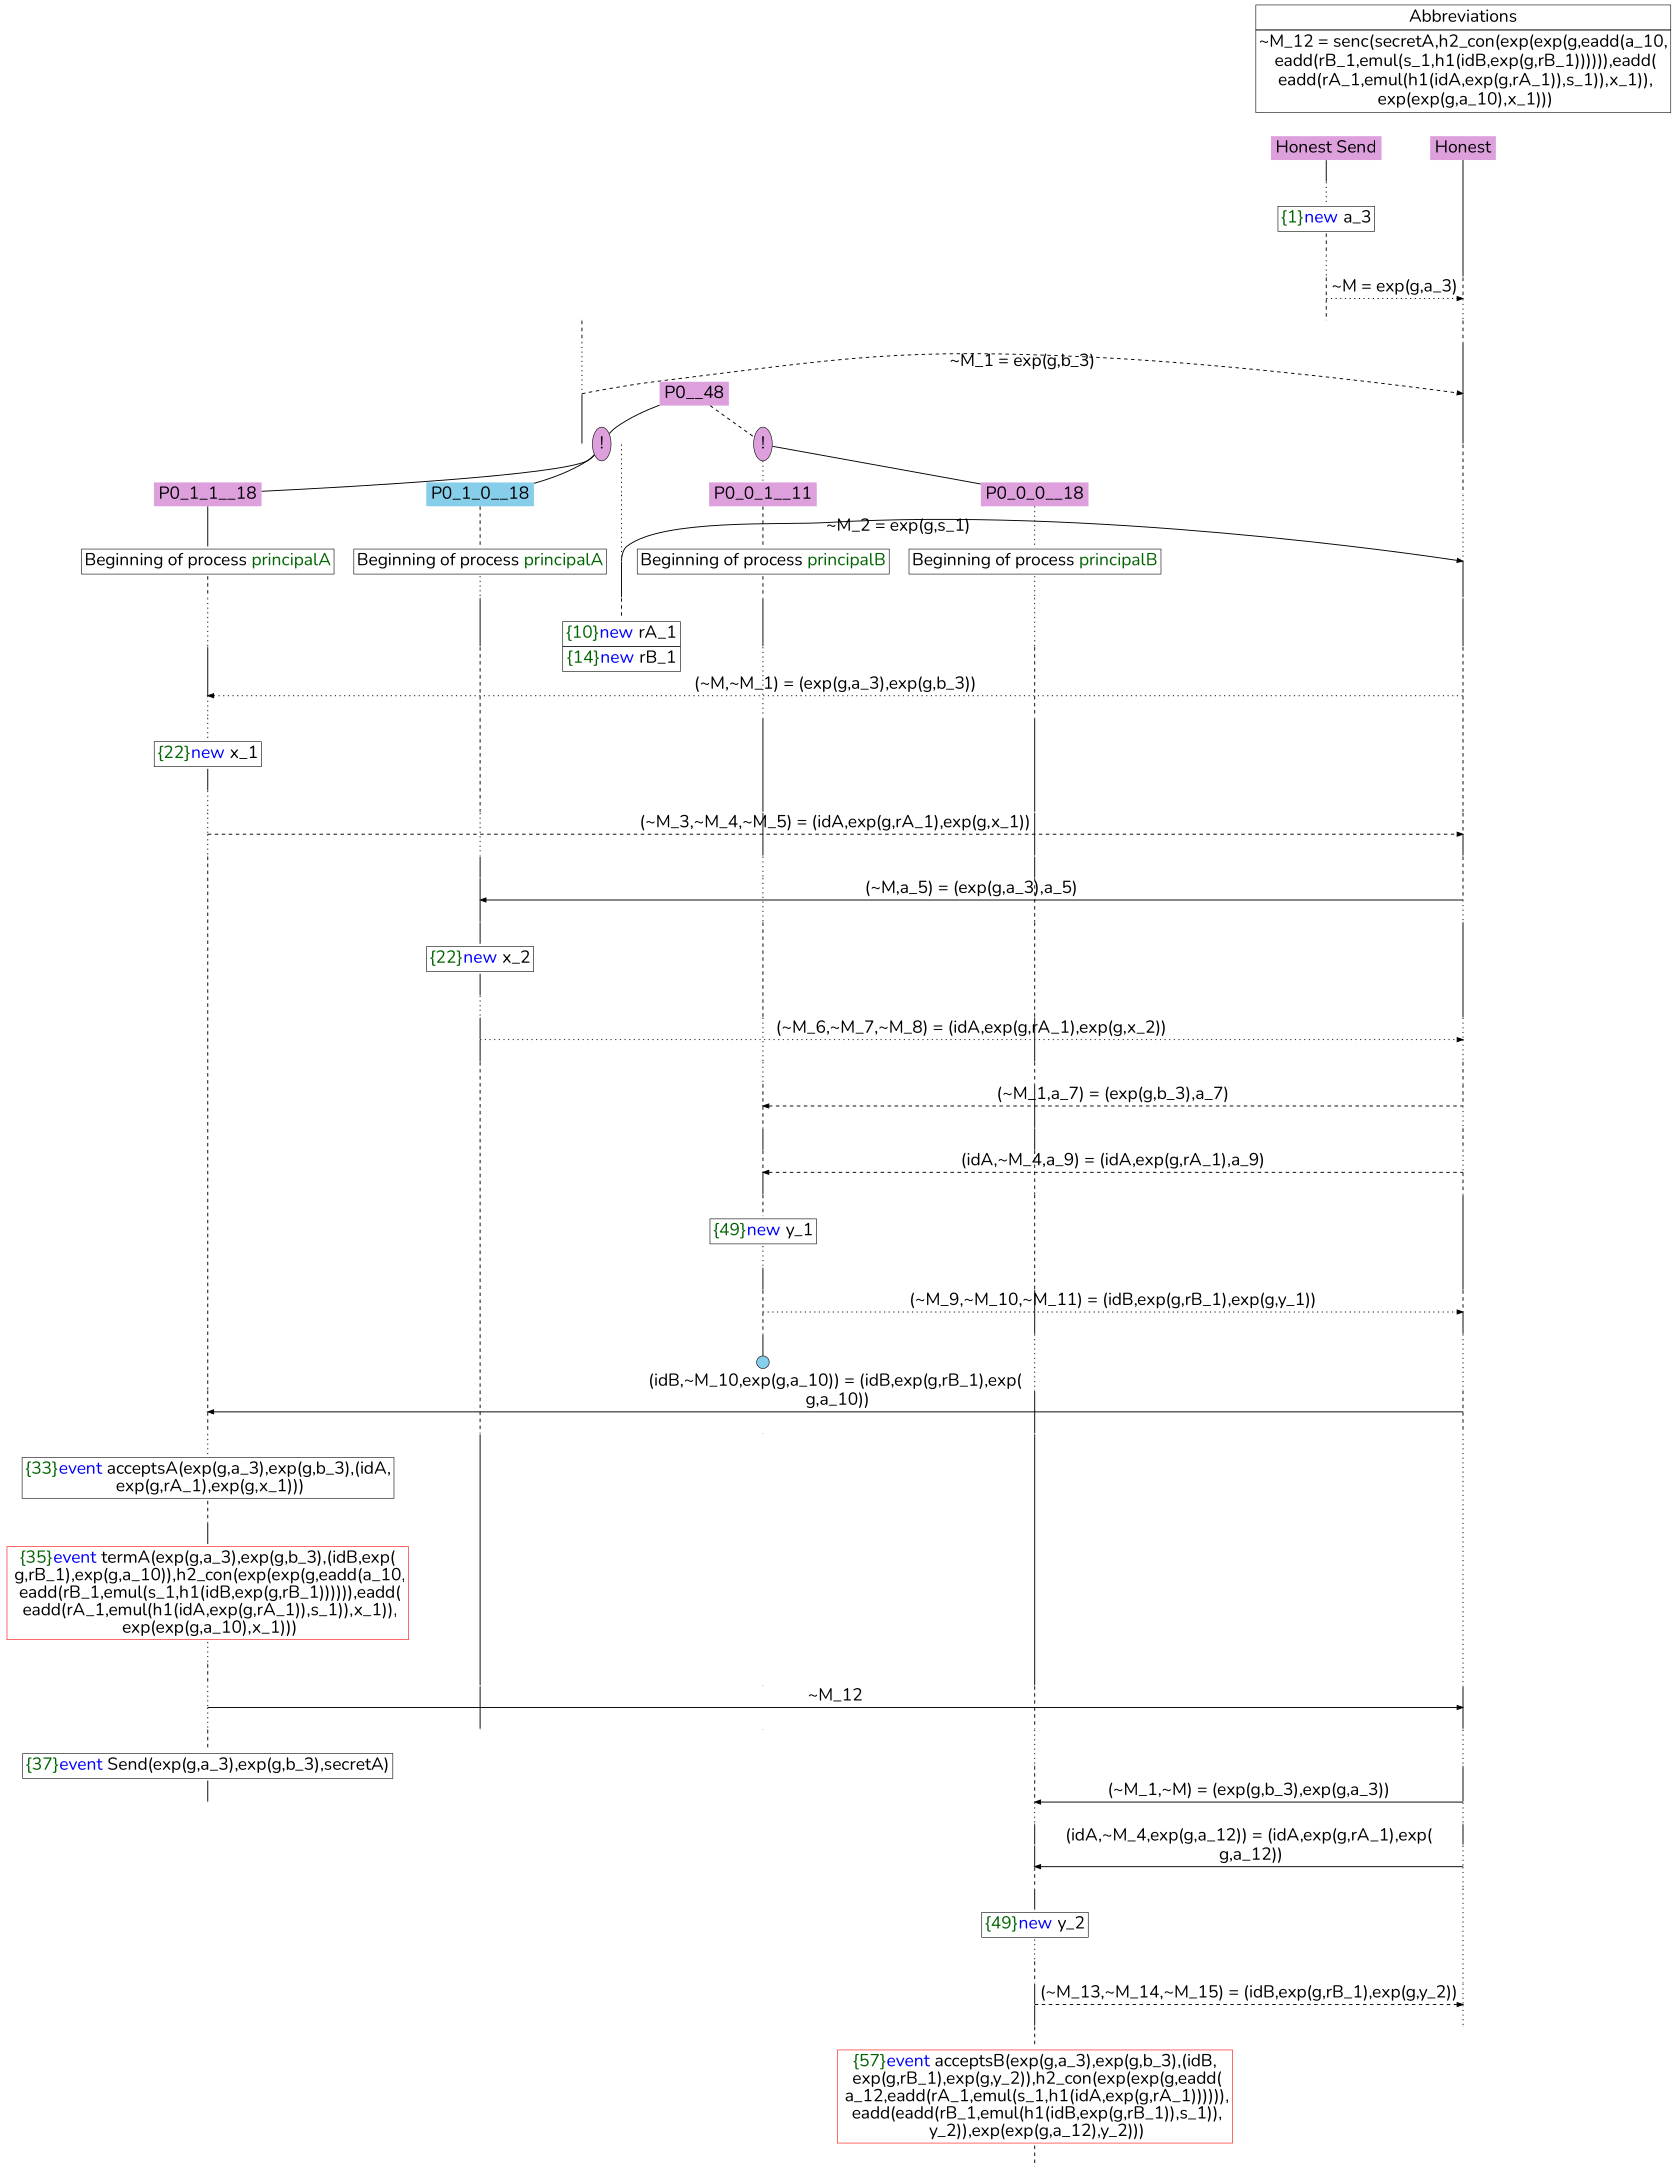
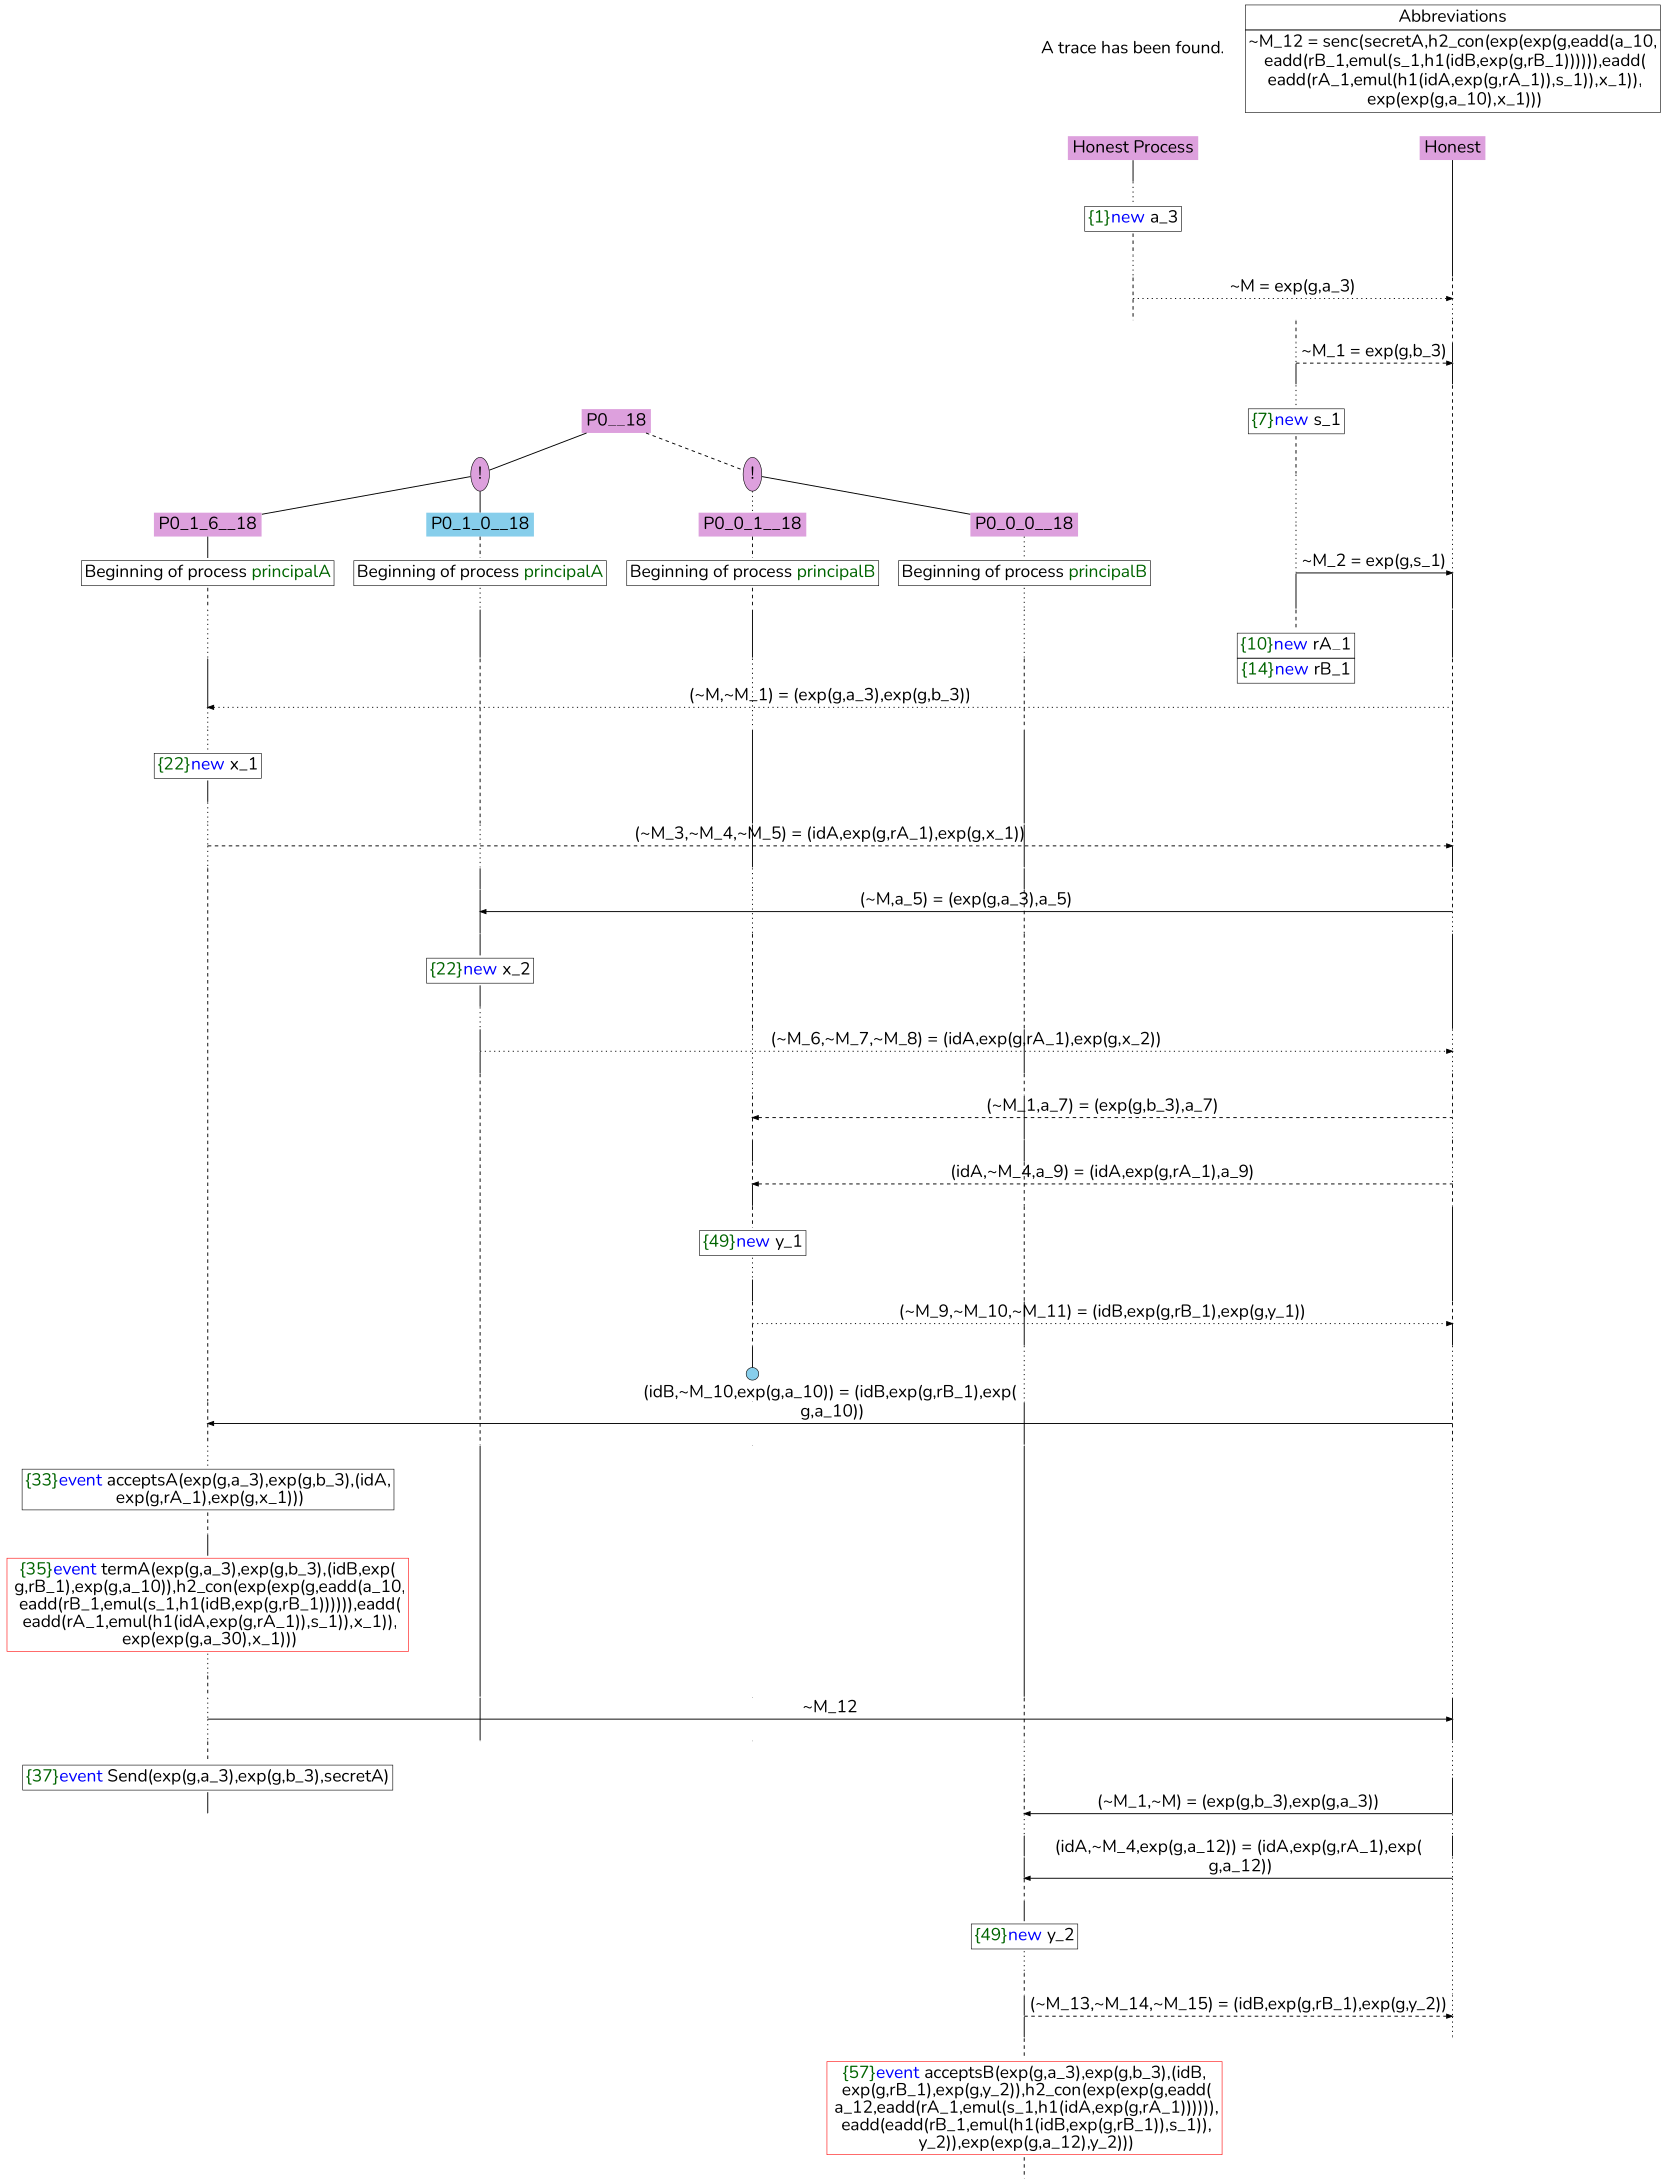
none -> (1133, 58)
(1326, 148) -> (1133, 148)
(694, 394) -> (616, 421)
none -> (1296, 421)
(208, 494) -> (208, 525)
(763, 494) -> (752, 525)
(208, 1627) -> (208, 1639)
